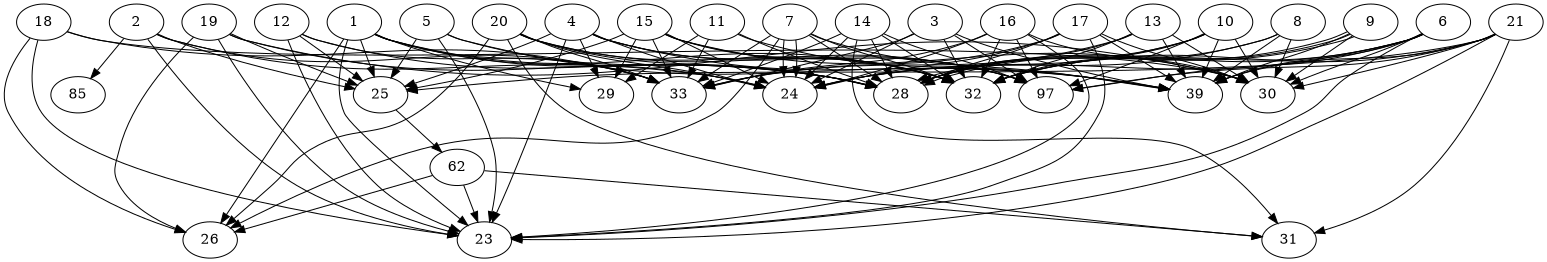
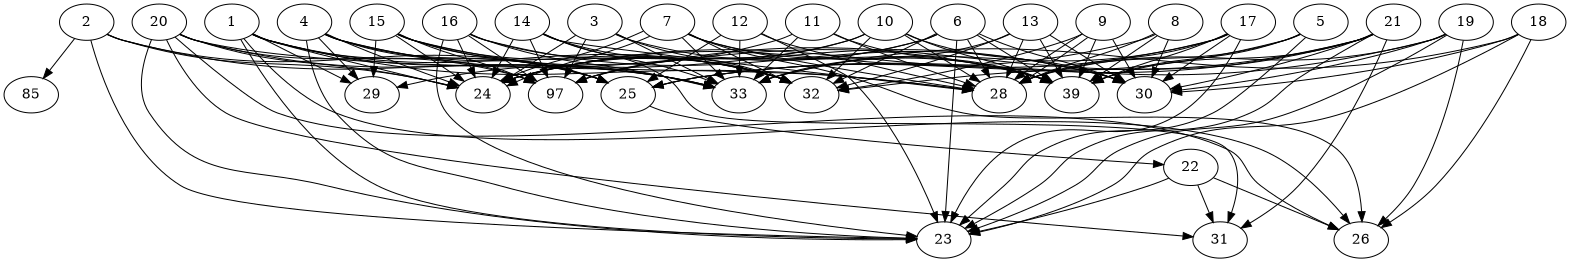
(731, 59) -> (393, 200)
(457, 167) -> (1191, 167)
